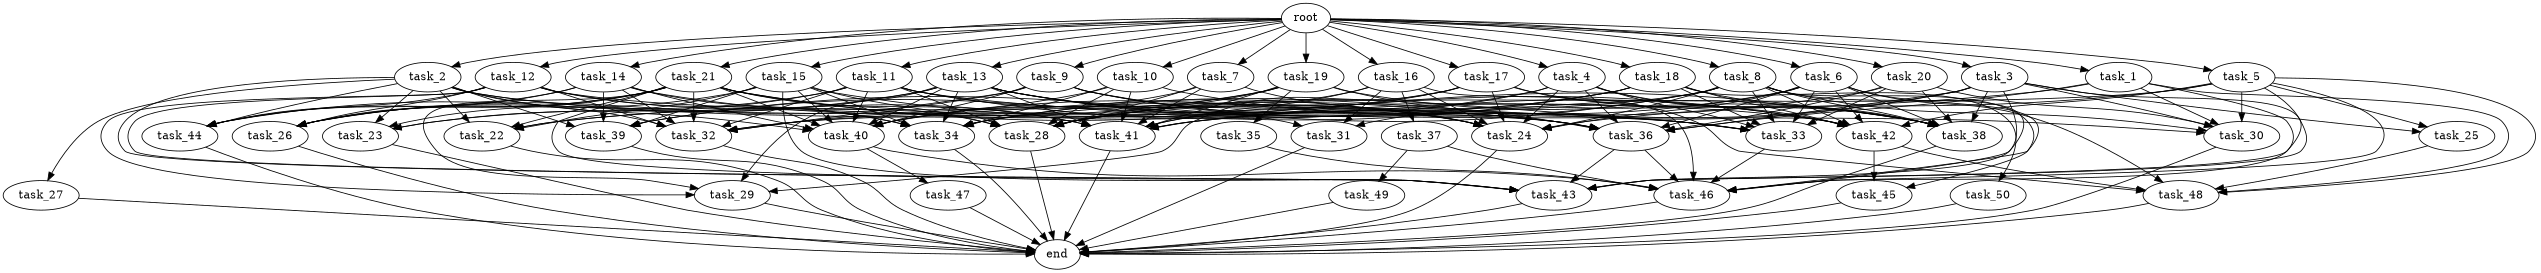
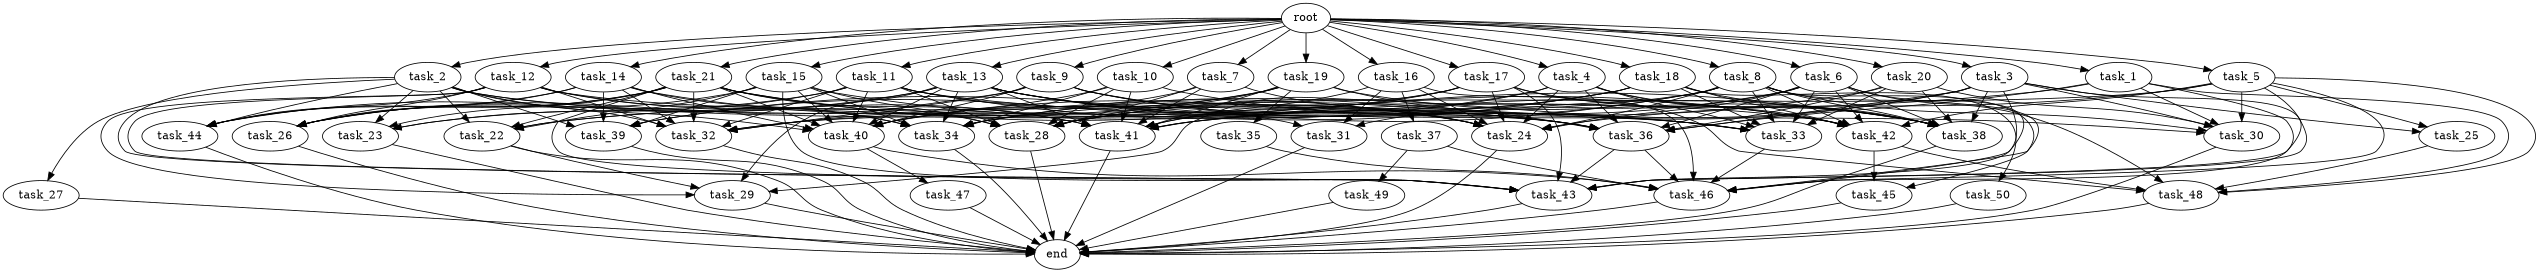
(1216, 107) -> none
none -> (1559, 133)
(431, 141) -> (596, 166)
